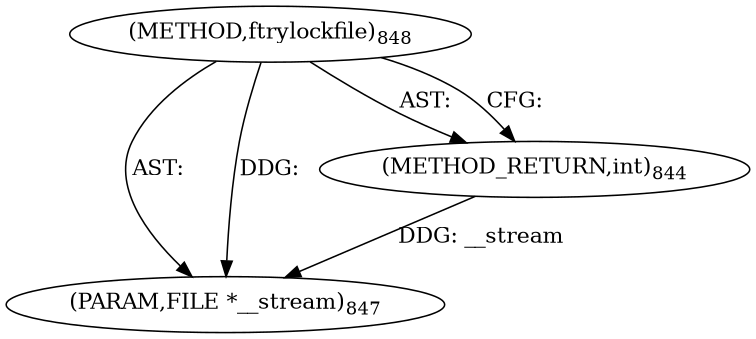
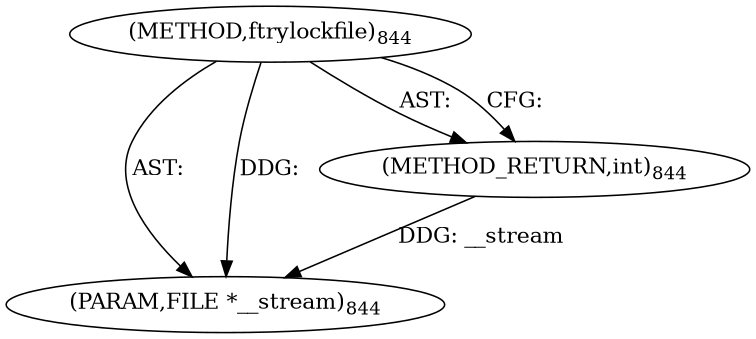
(395, 32) -> (395, 32)
(364, 302) -> (364, 302)
